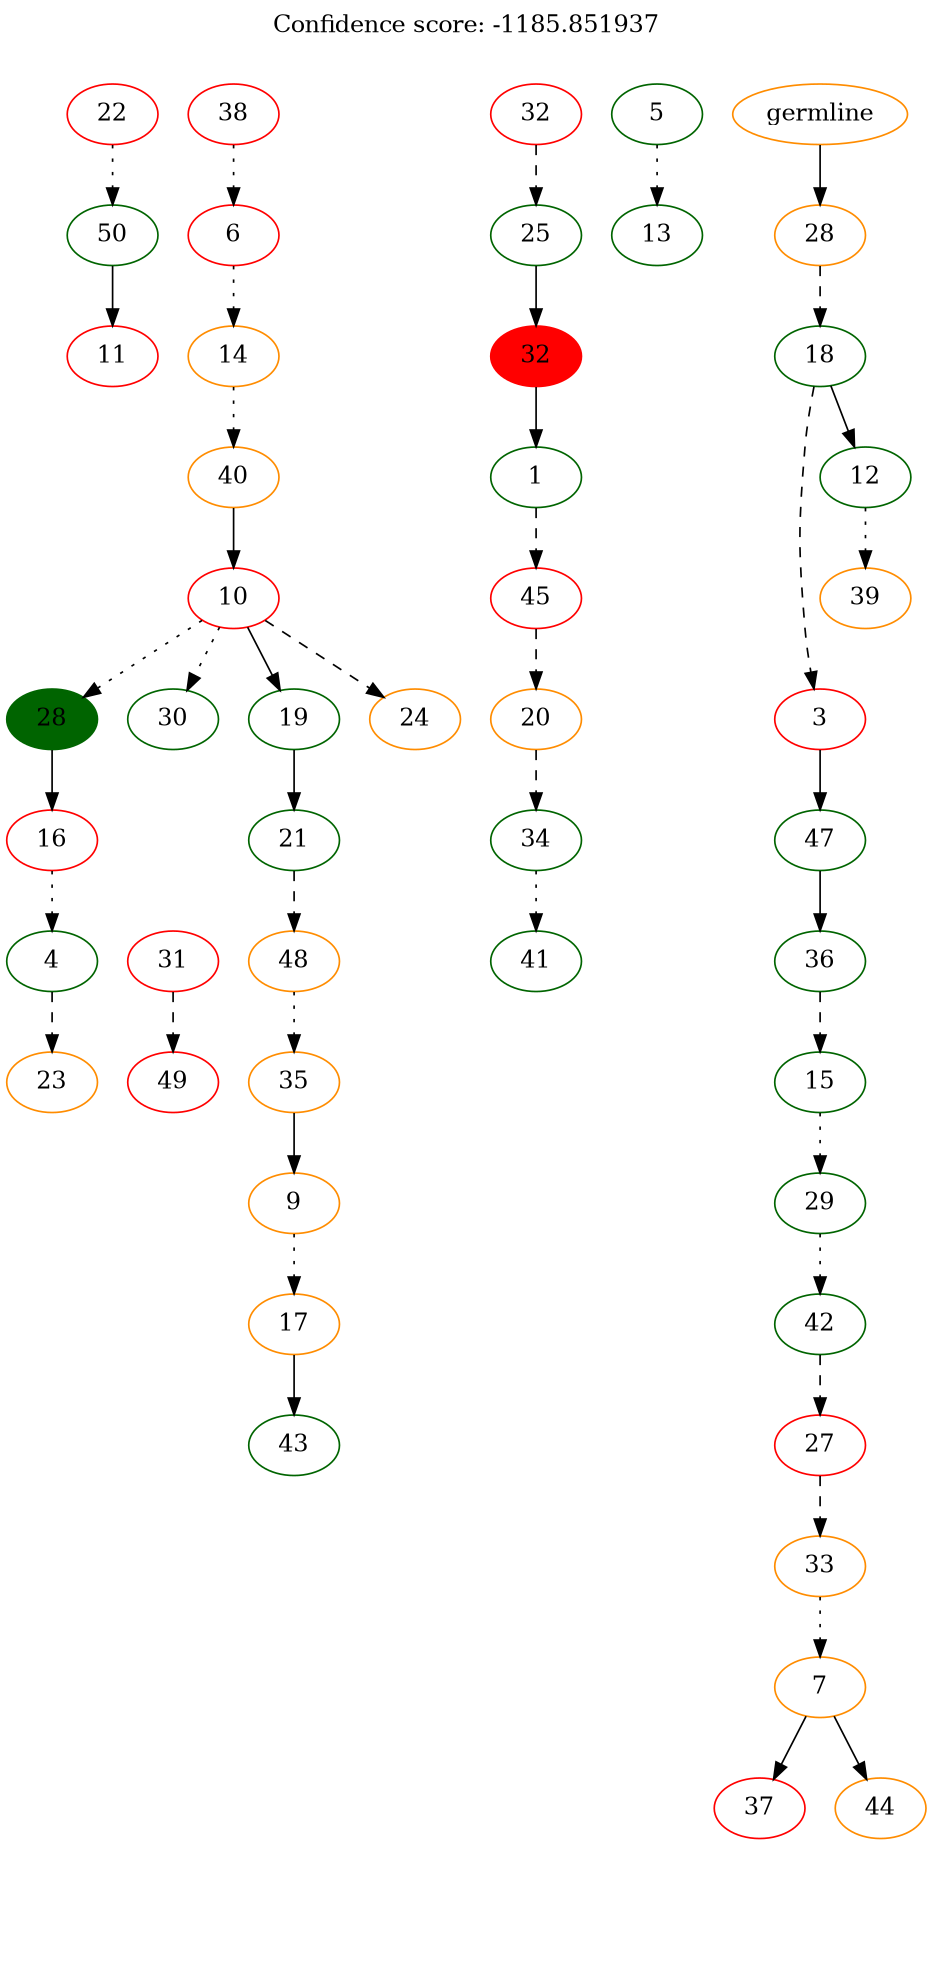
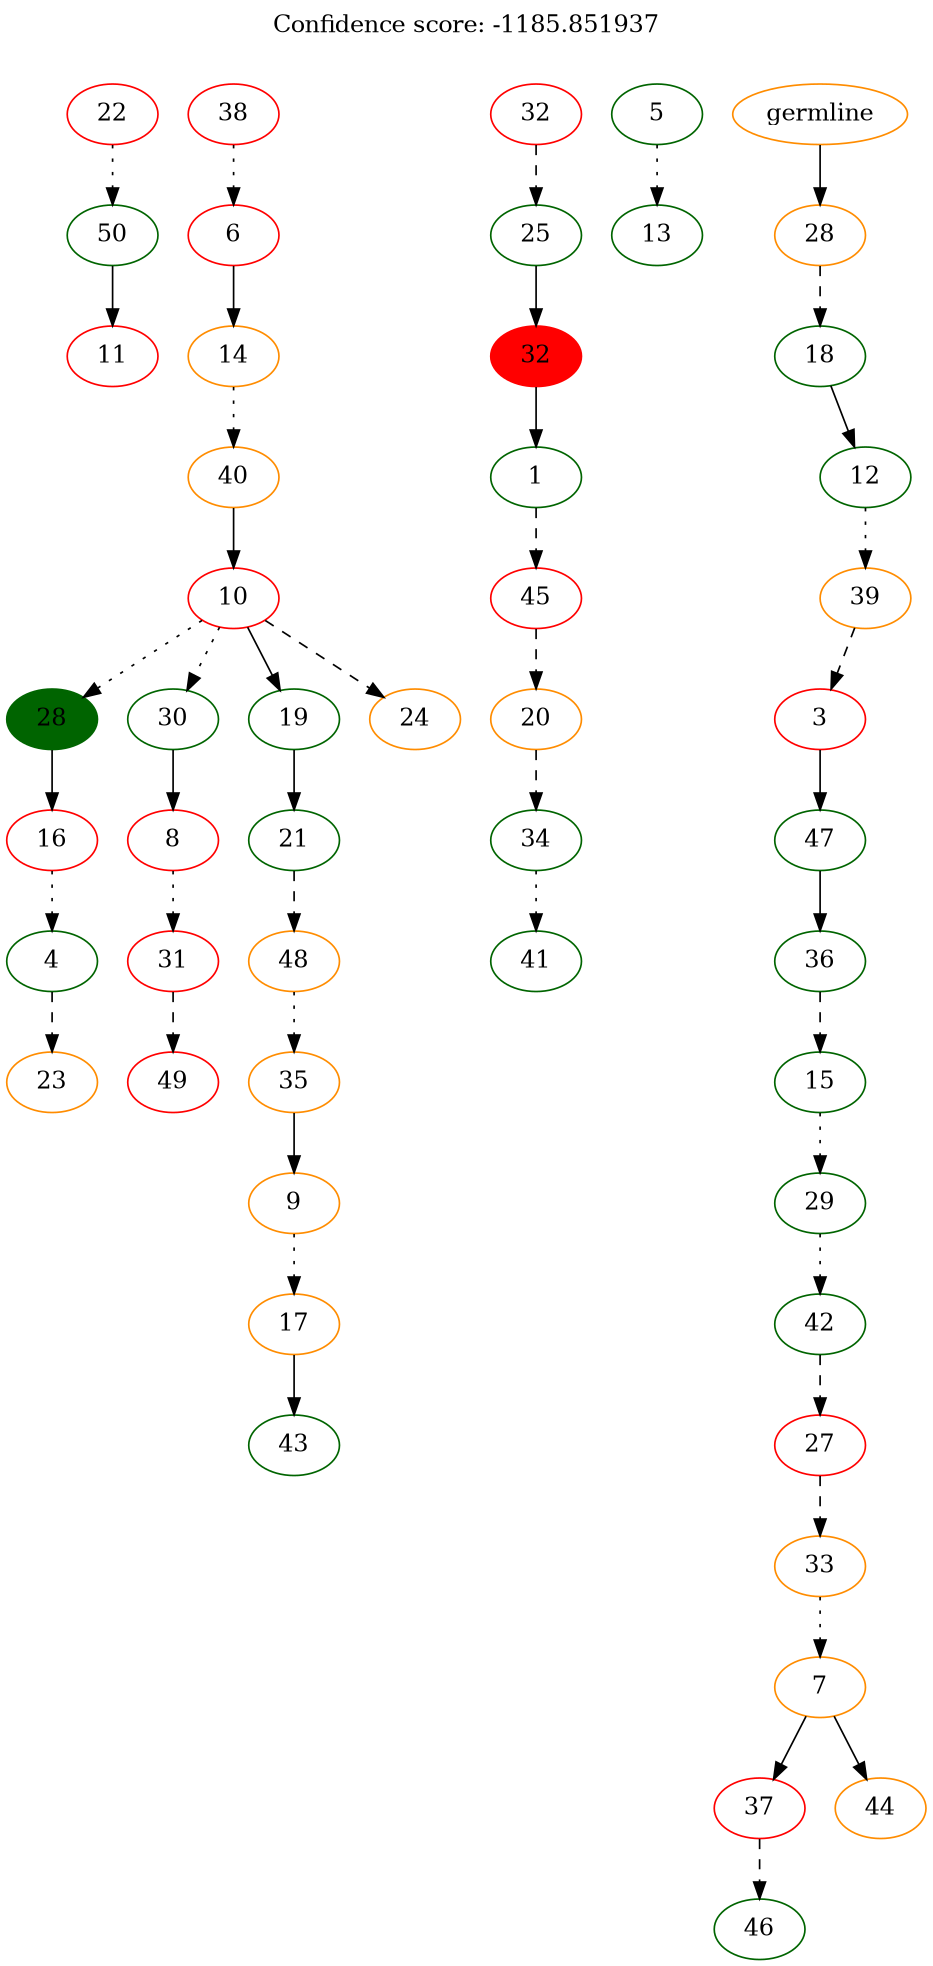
(234, 288) -> (234, 288)
(800, 529) -> (846, 651)
none -> (173, 840)
none -> (760, 1929)
